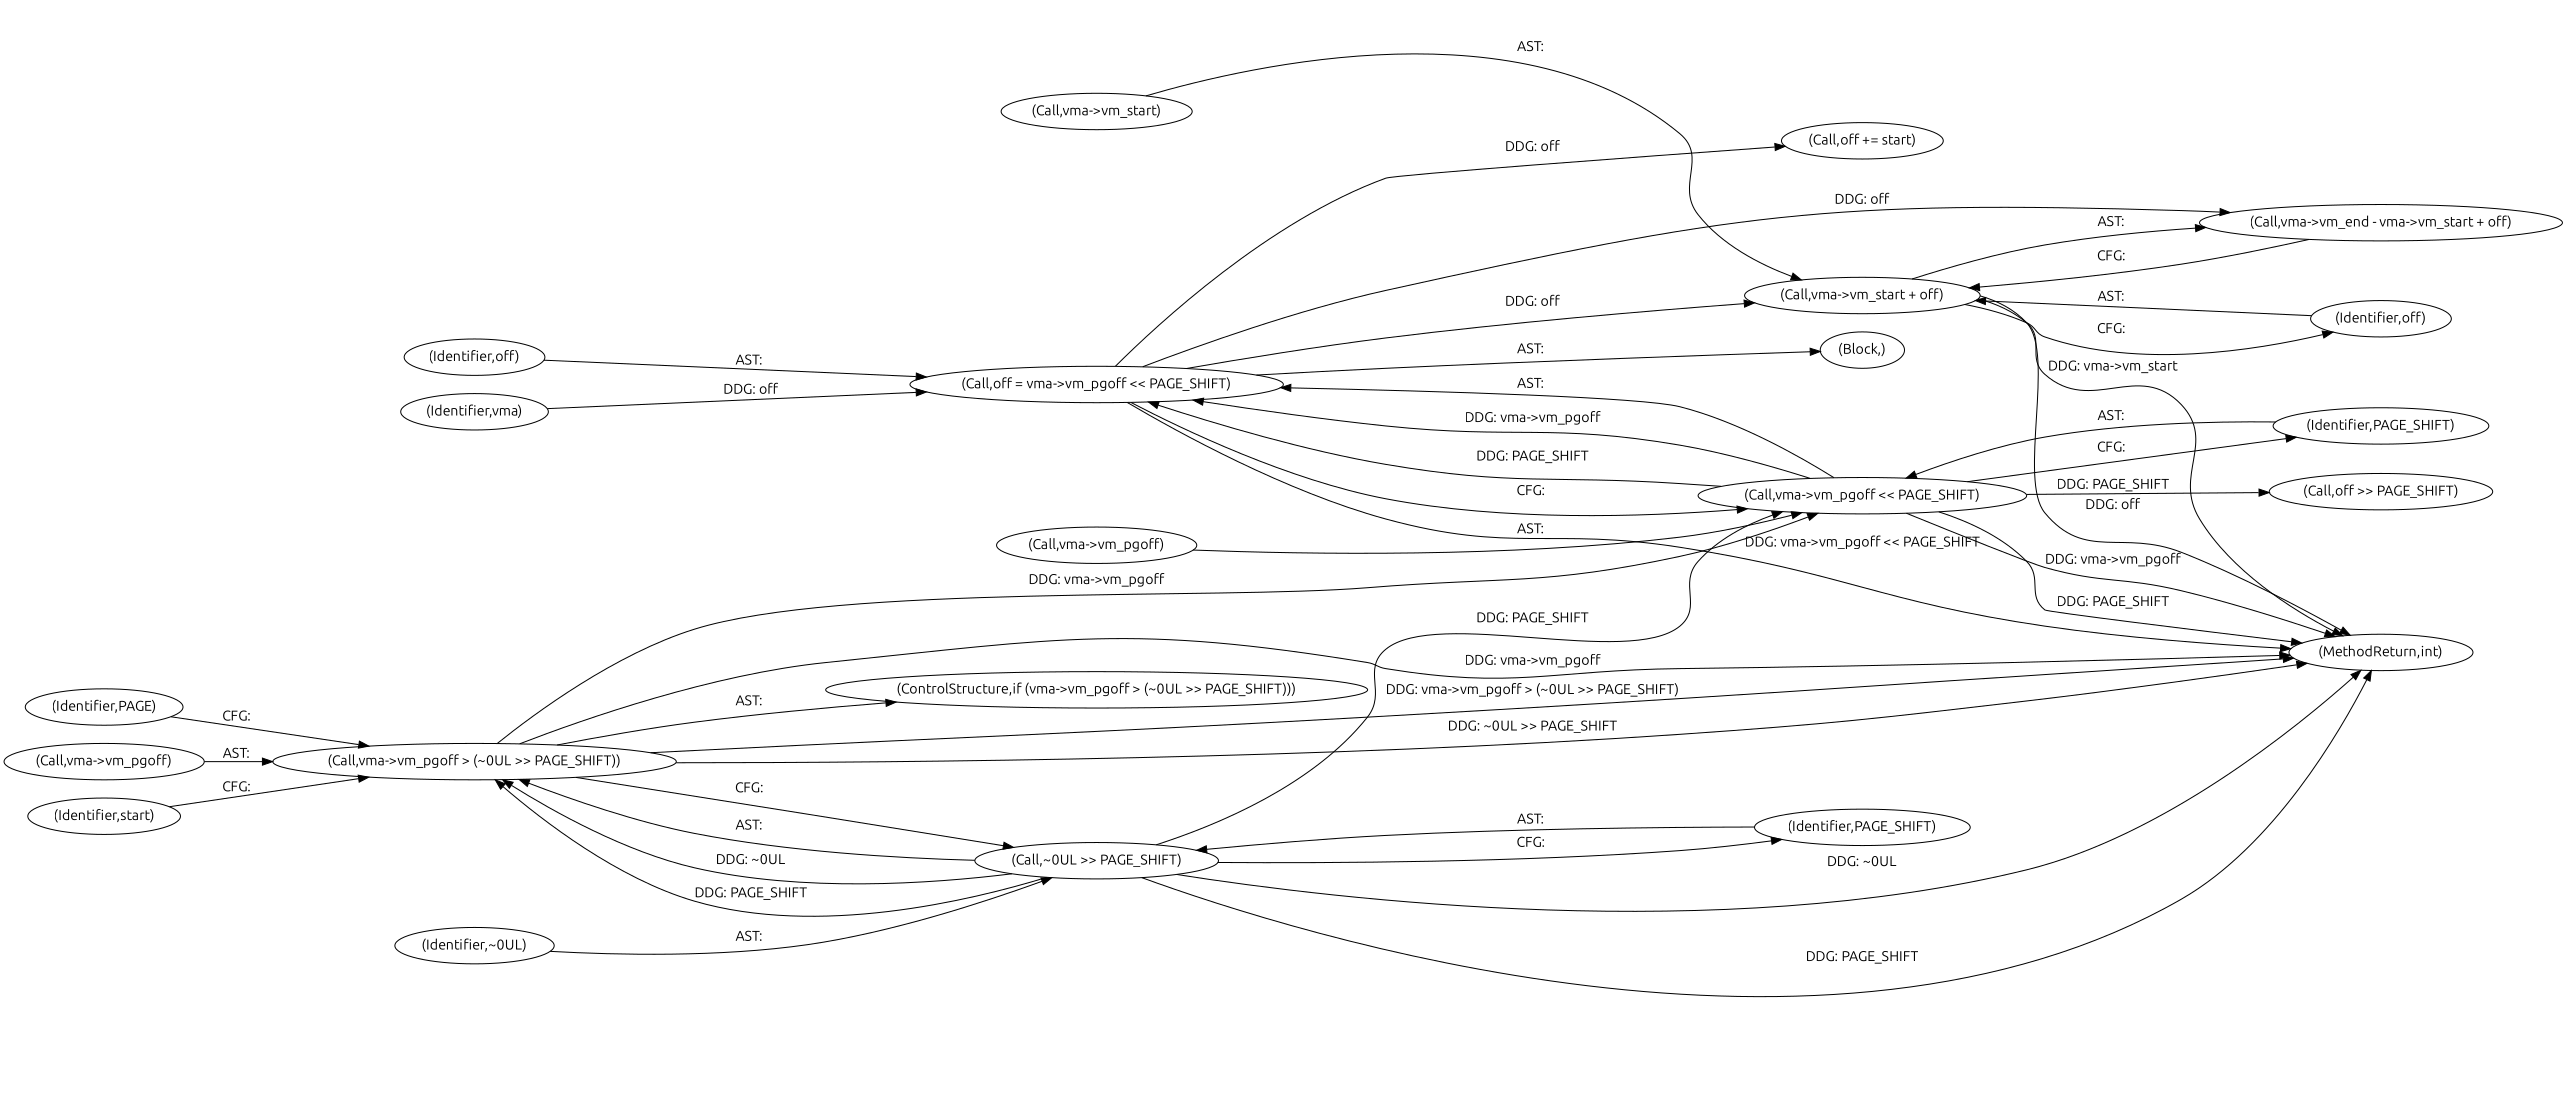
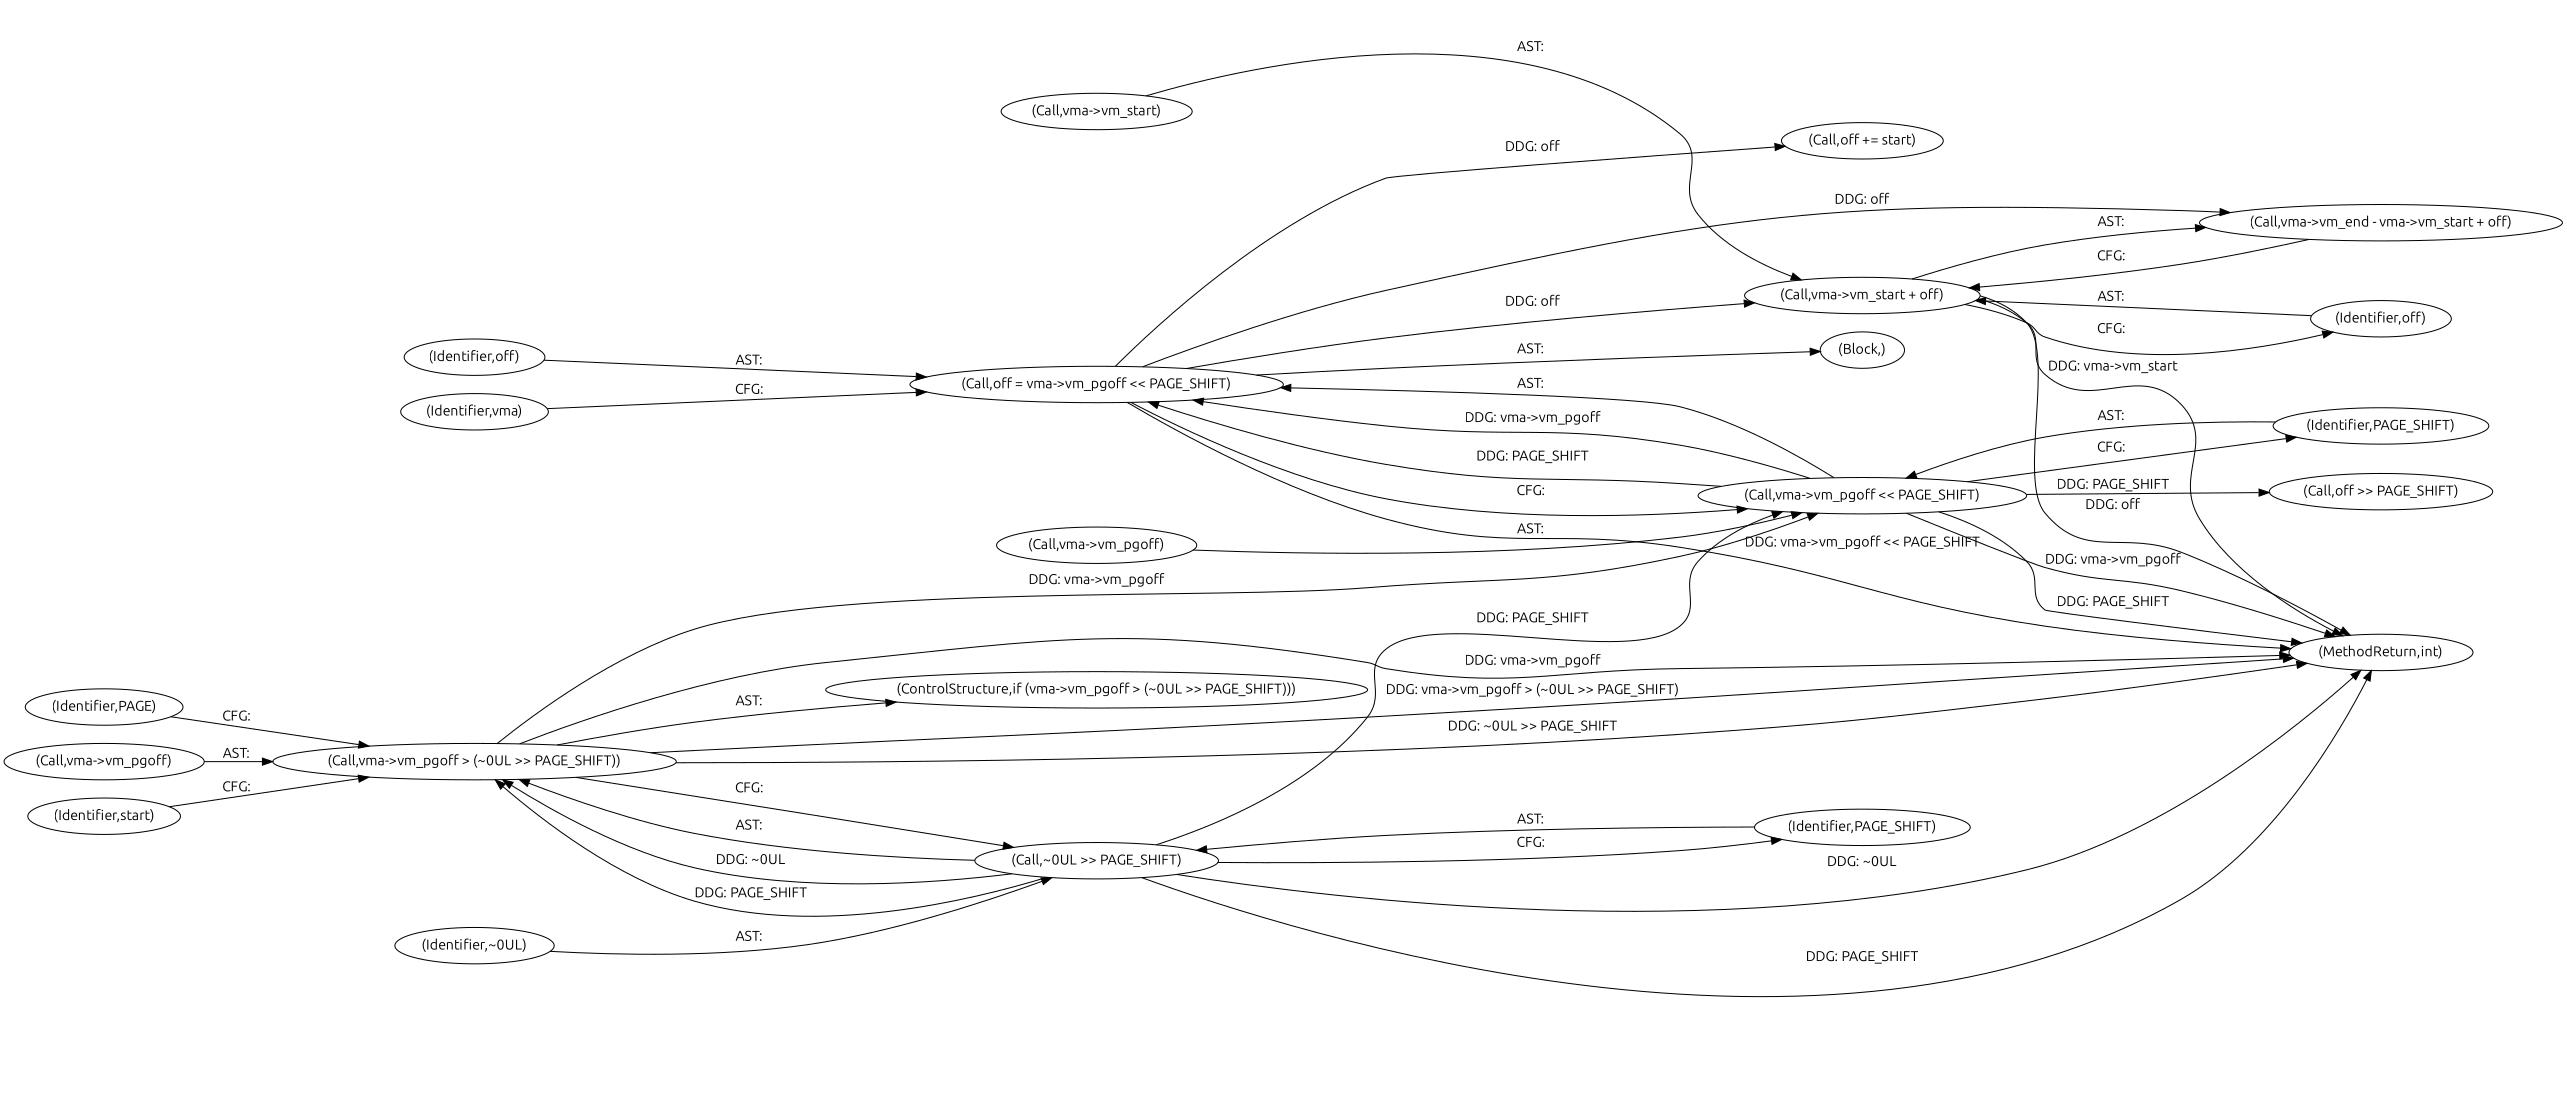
(751, 390) -> (751, 390)
